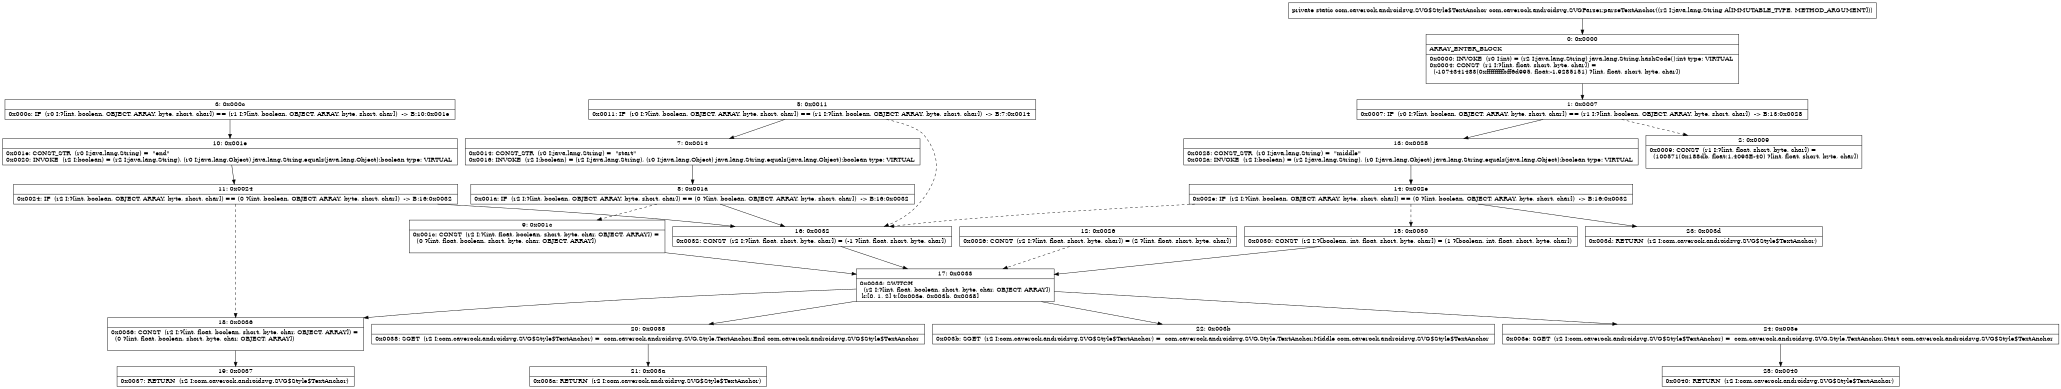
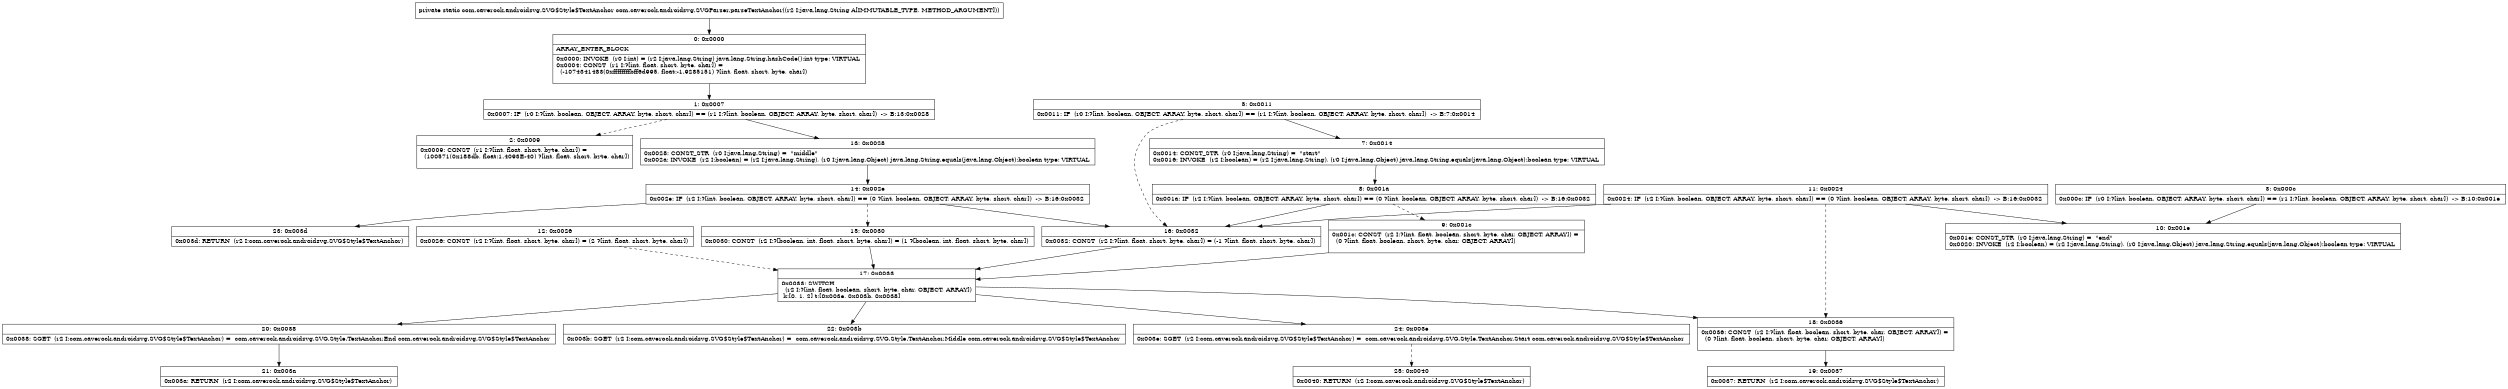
(233, 172) -> (1984, 213)
(1044, 213) -> (1022, 215)
(1781, 353) -> (1412, 353)
